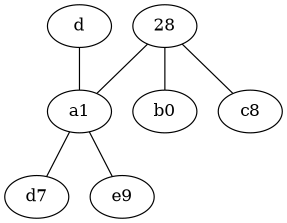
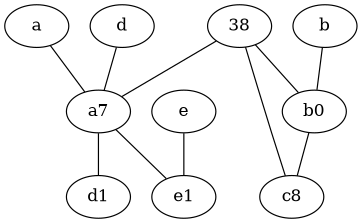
none -> (37, 26)
(165, 26) -> (240, 26)
none -> (325, 26)
(79, 111) -> (98, 111)
none -> (184, 111)
none -> (303, 154)
(37, 197) -> (98, 197)
(122, 197) -> (184, 197)
